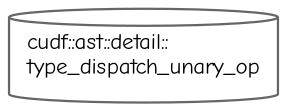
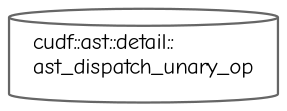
(143, 56) -> (143, 56)
